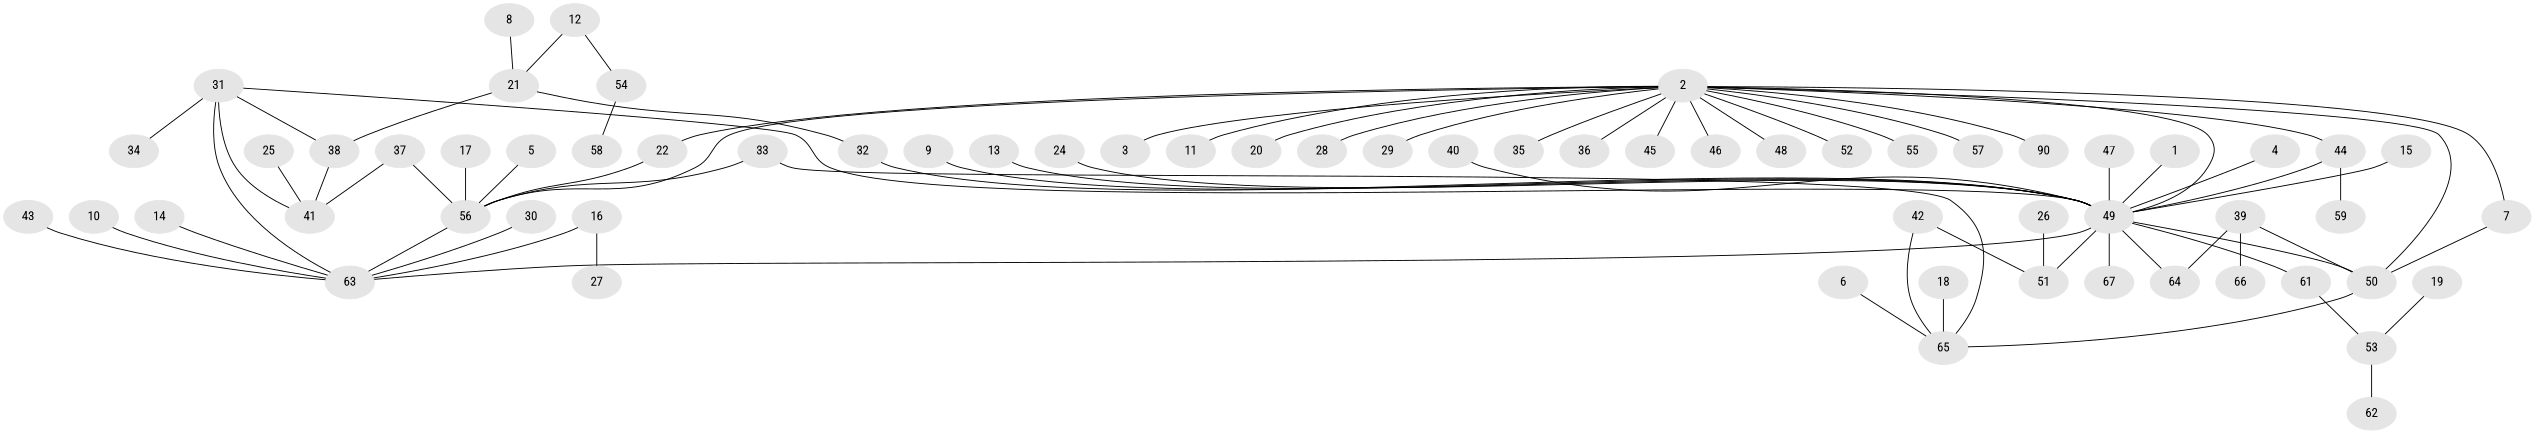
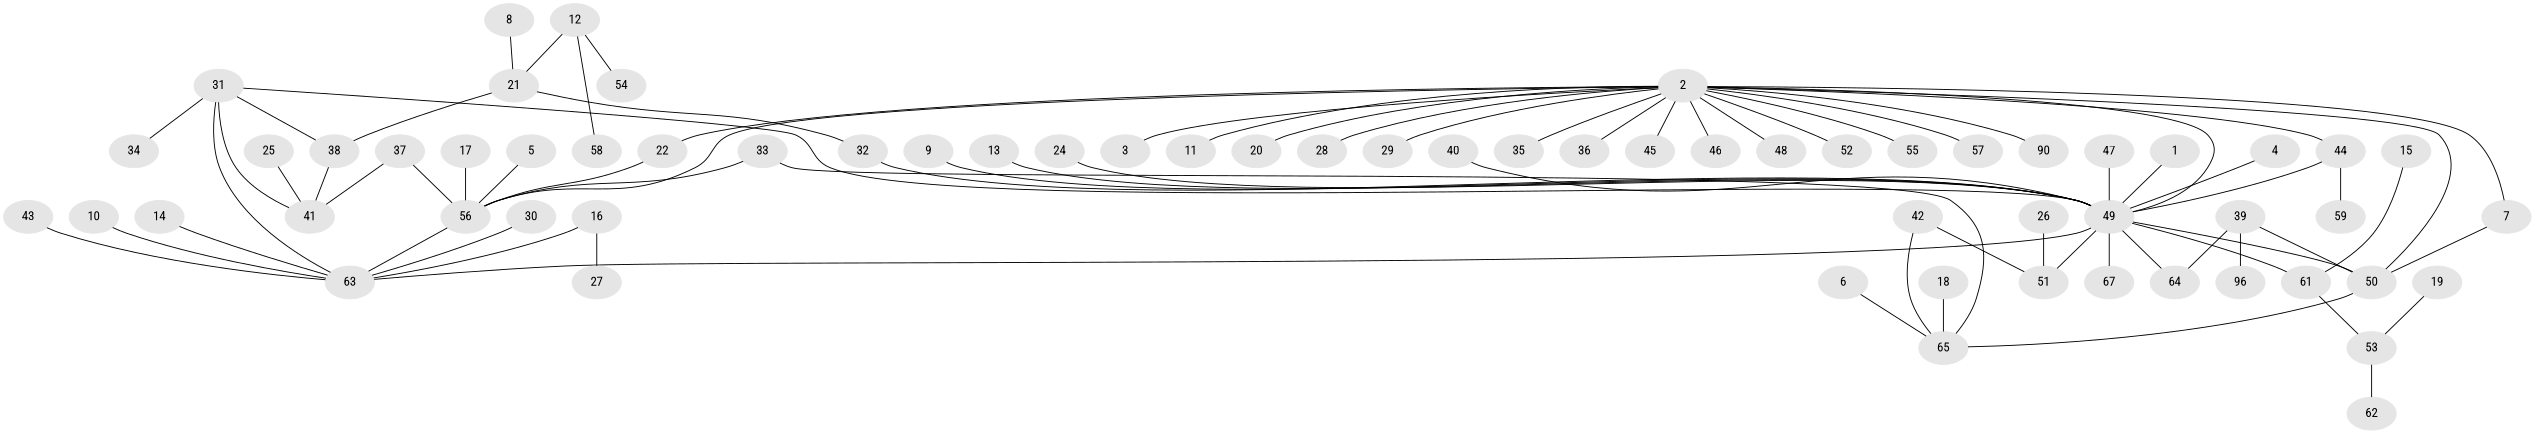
(608, 121) -> (586, 86)
(2261, 190) -> (2376, 229)
(2240, 282) -> (2240, 282)
